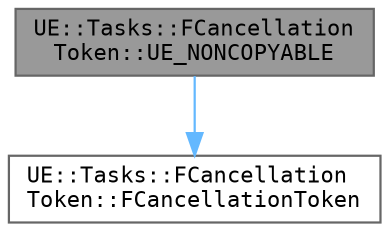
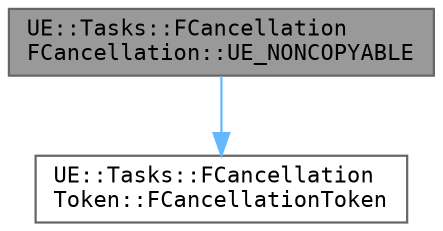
(195, 42) -> (221, 42)
